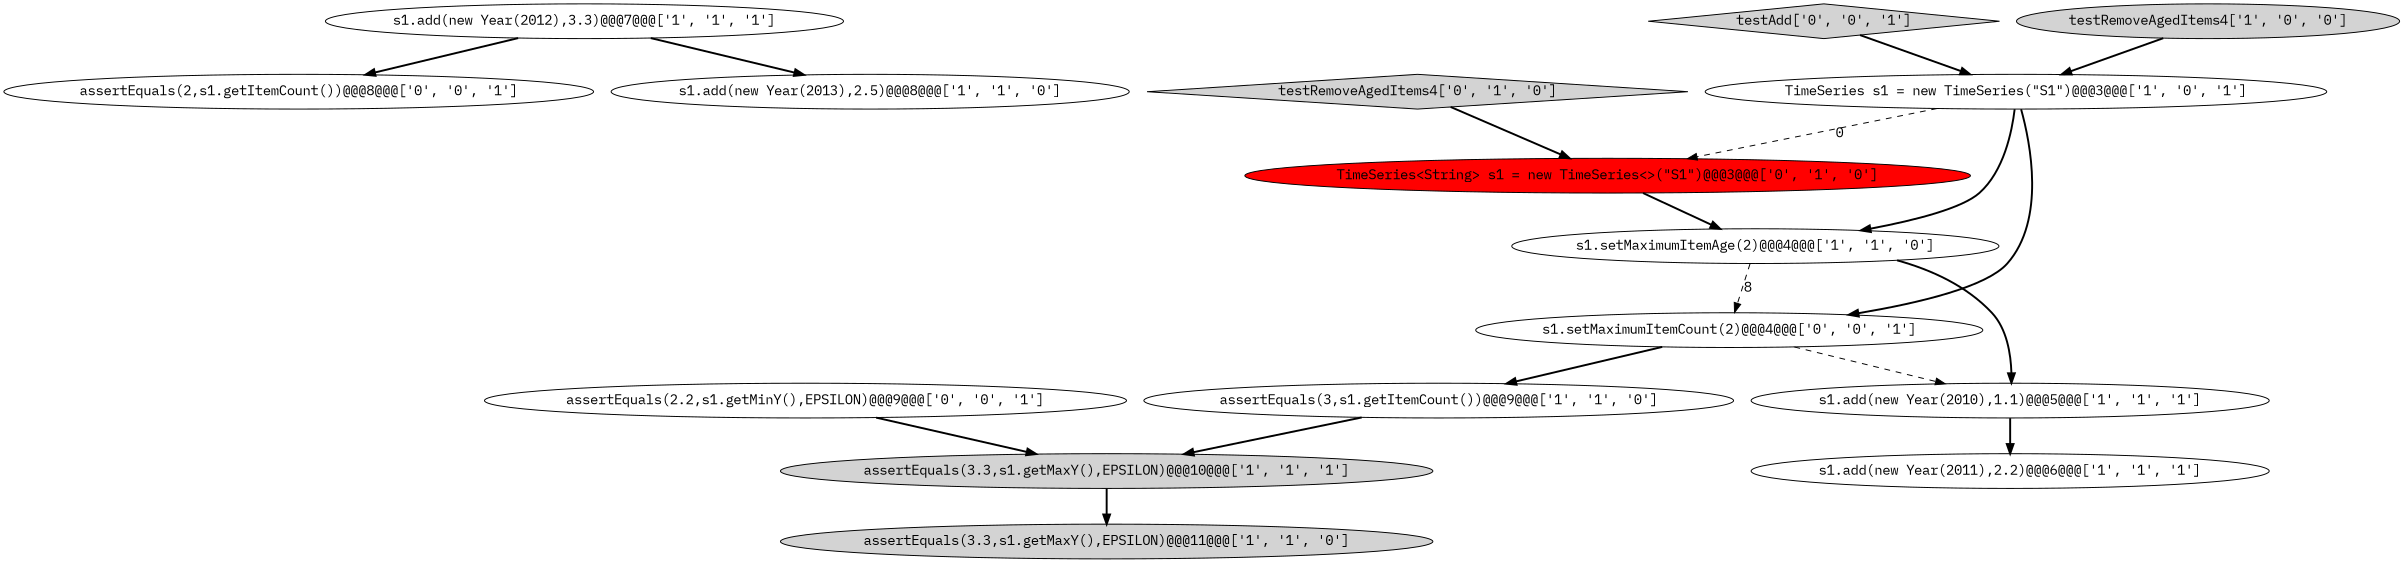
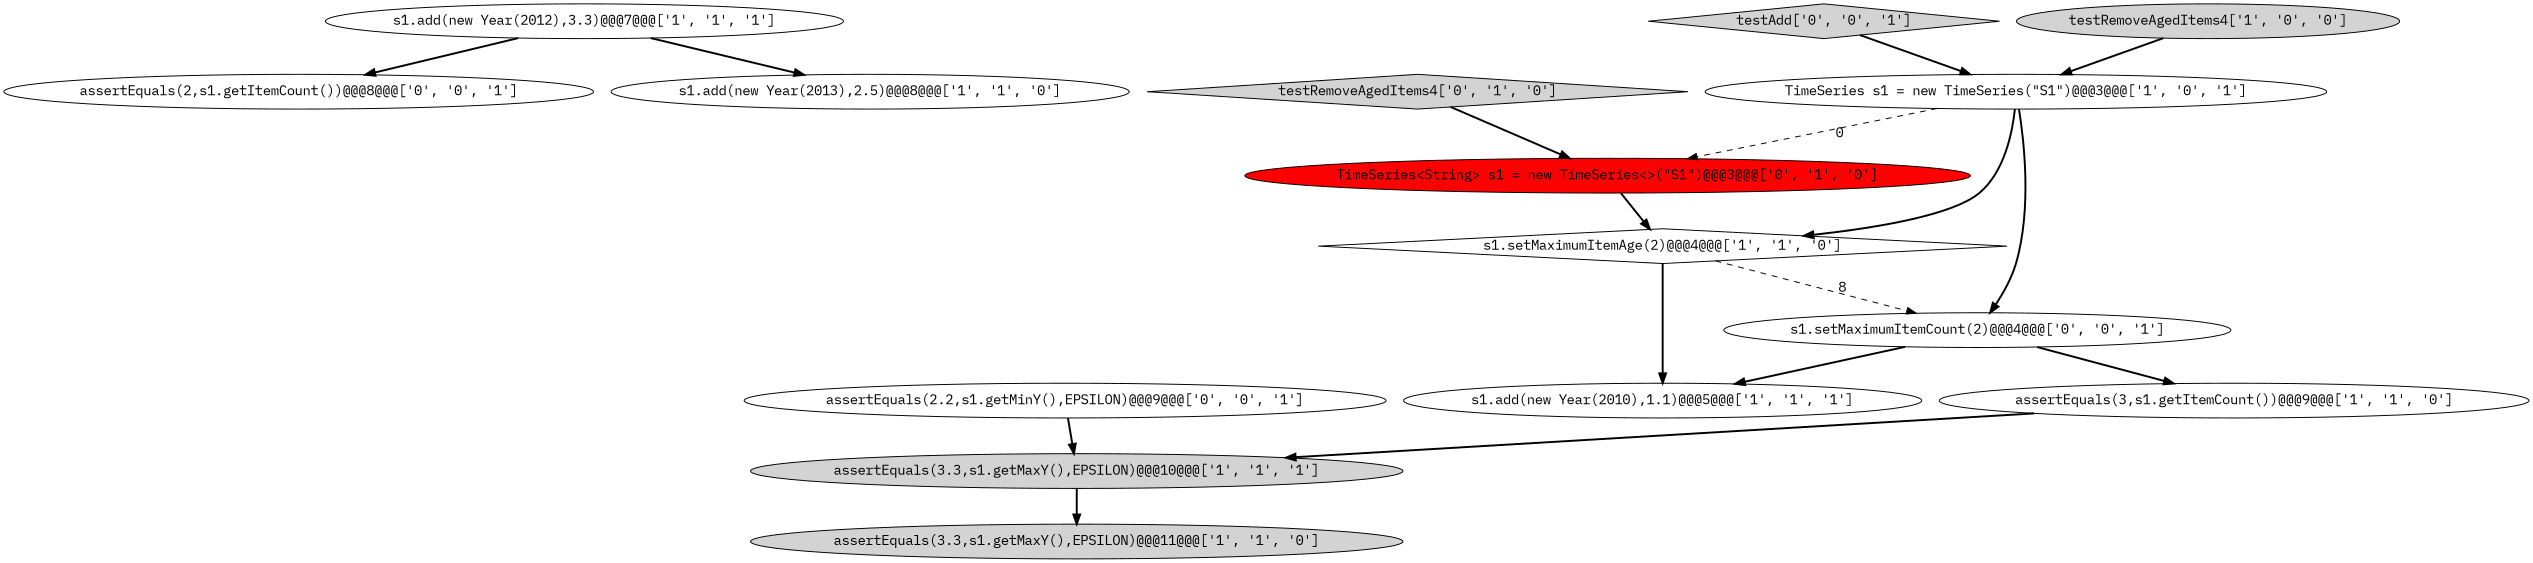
(1755, 246) -> (1663, 246)
(1865, 364) -> (1825, 364)
(2010, 471) -> none
